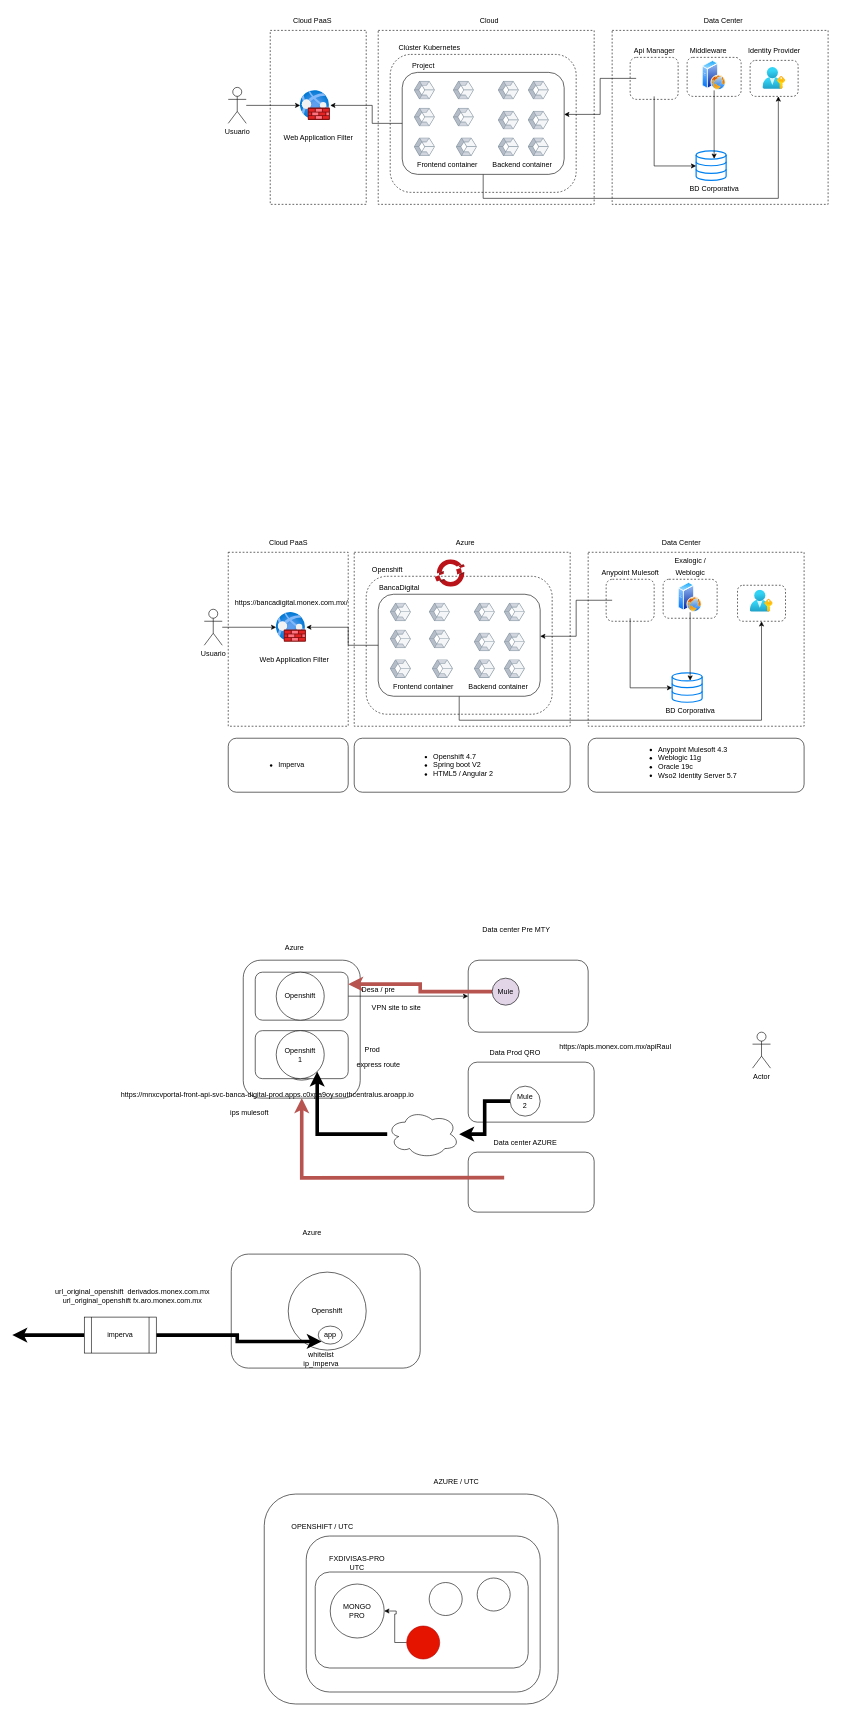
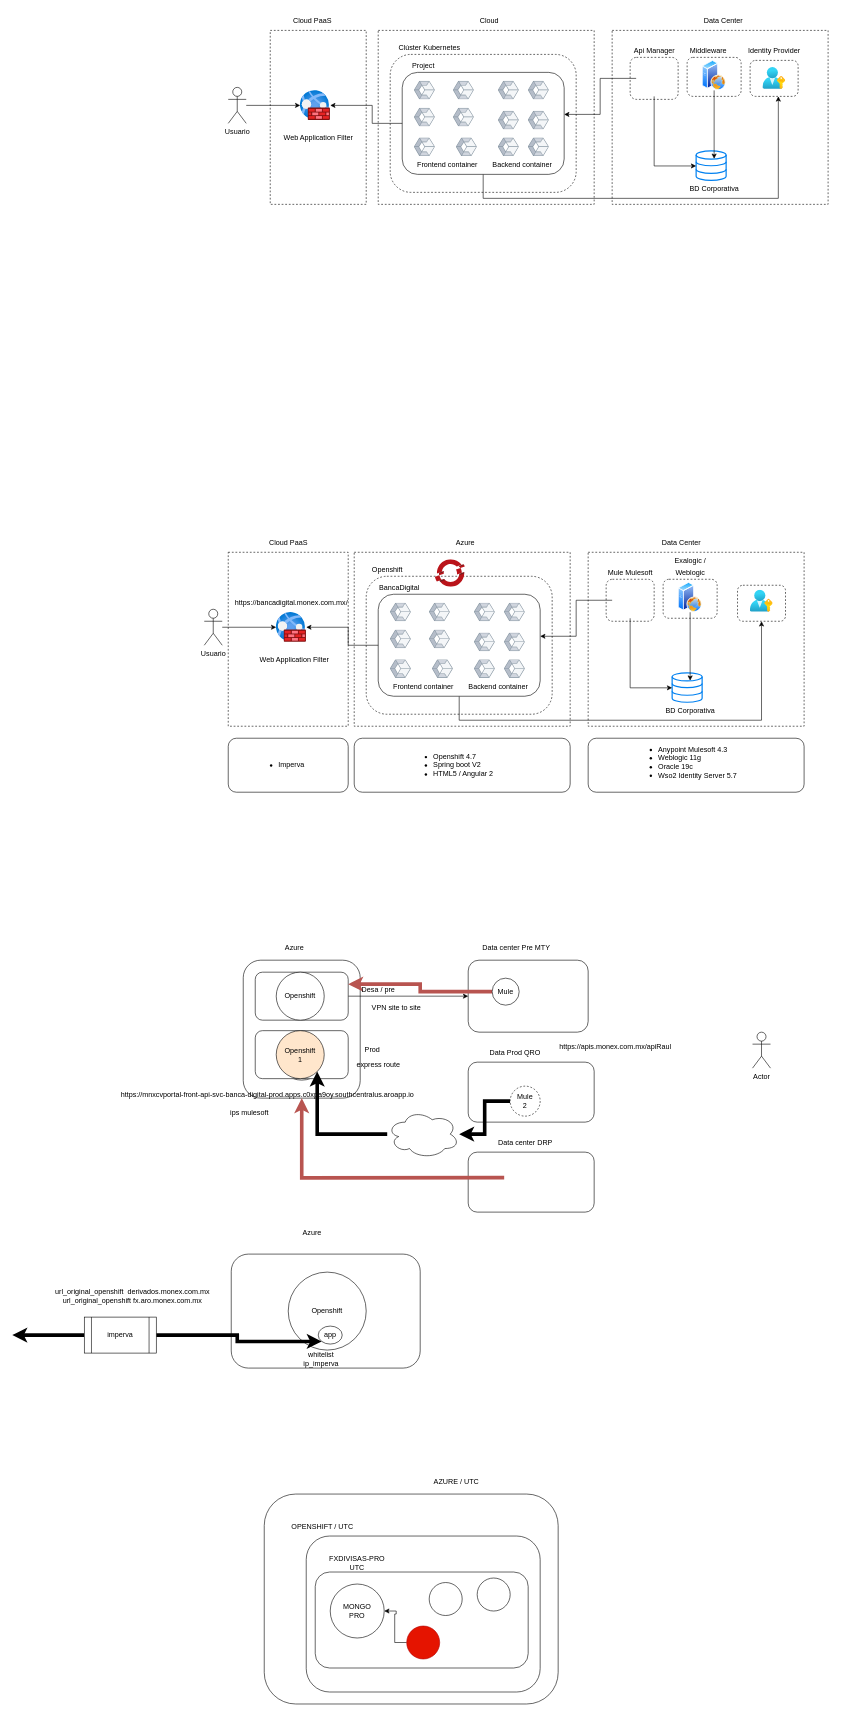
(631, 573) -> (631, 573)
(516, 930) -> (516, 948)
(506, 992) -> (506, 992)
(300, 1055) -> (300, 1055)
(525, 1101) -> (525, 1101)
(526, 1143) -> (526, 1143)
